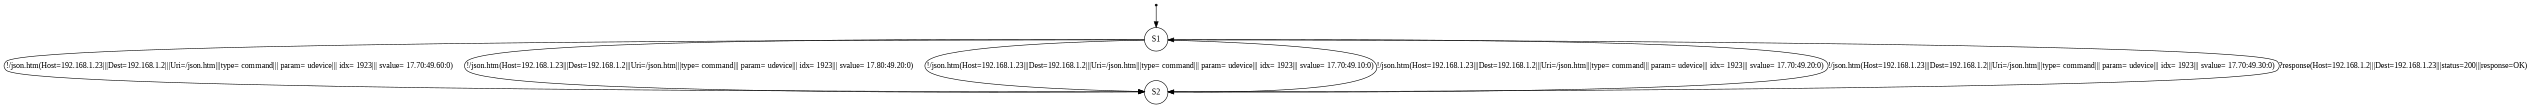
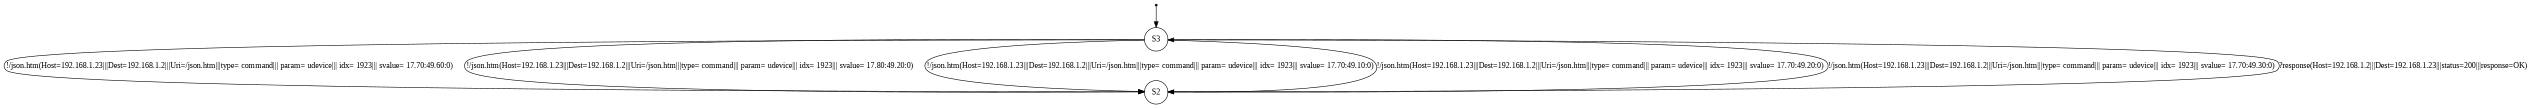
(1156, 39) -> (1156, 39)
